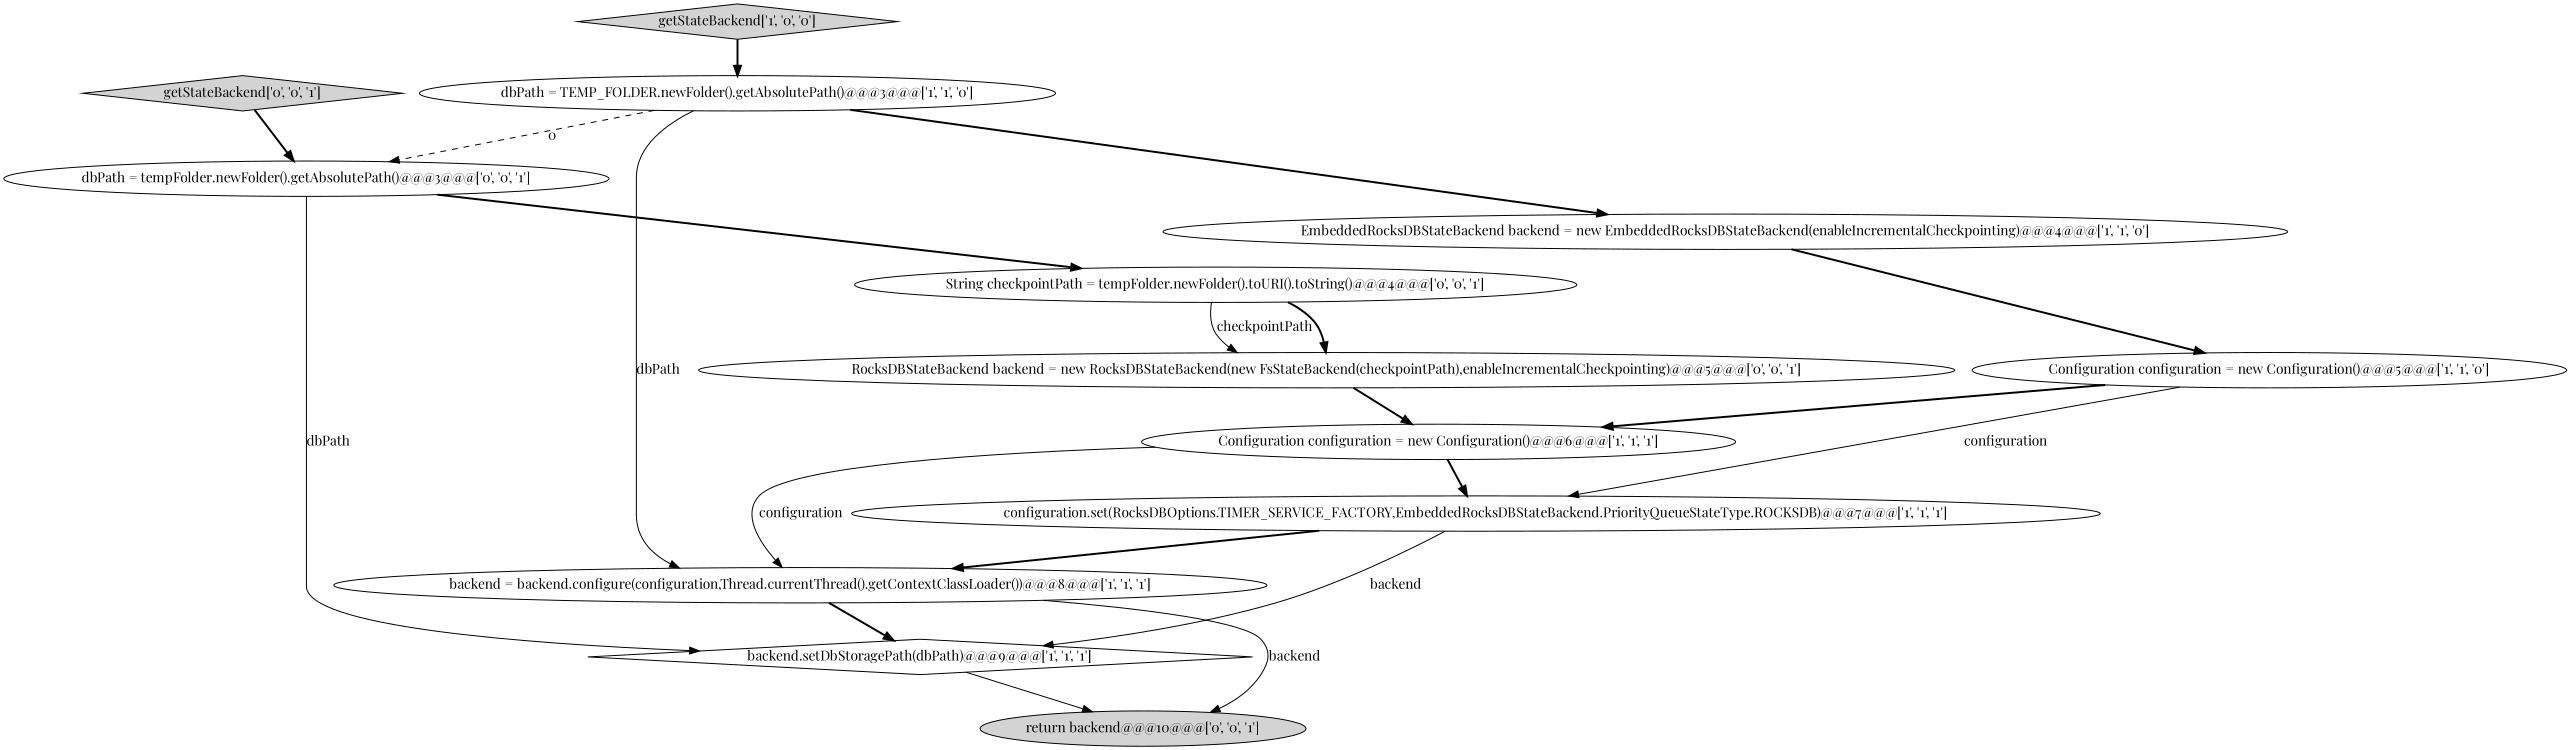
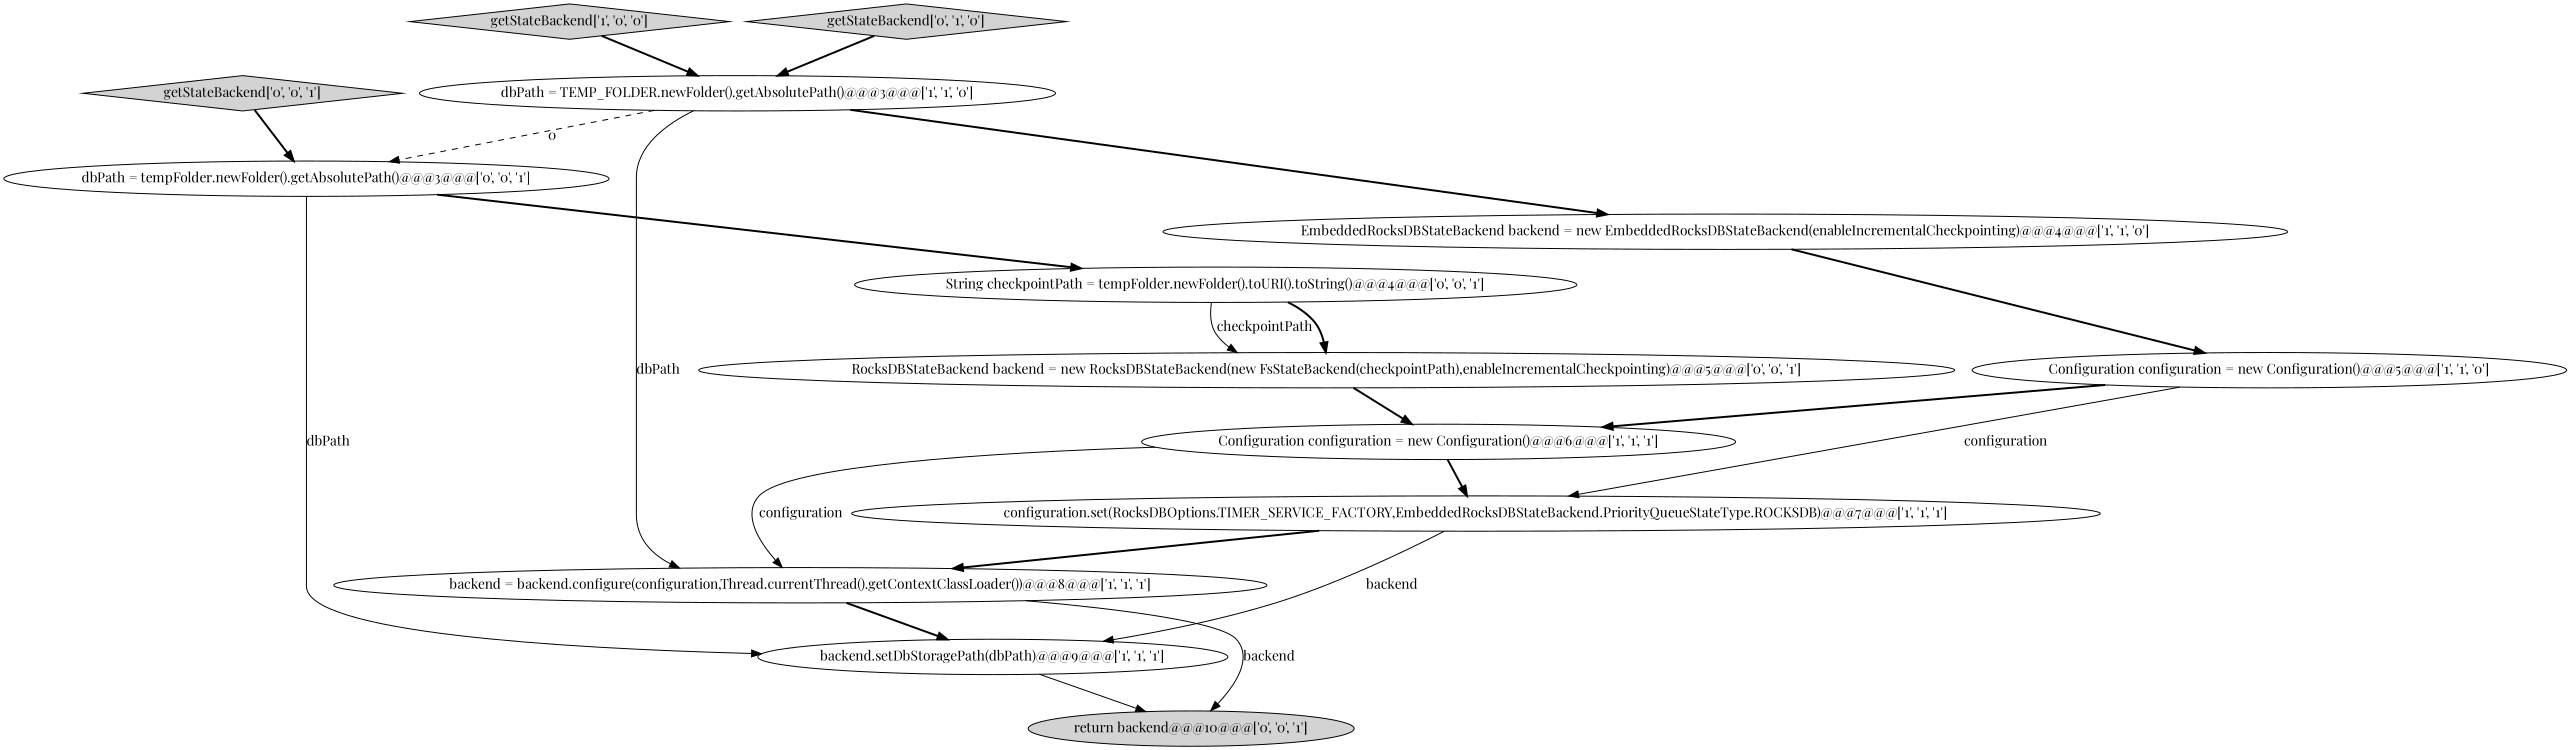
none -> (906, 22)
(920, 657) -> (993, 657)
